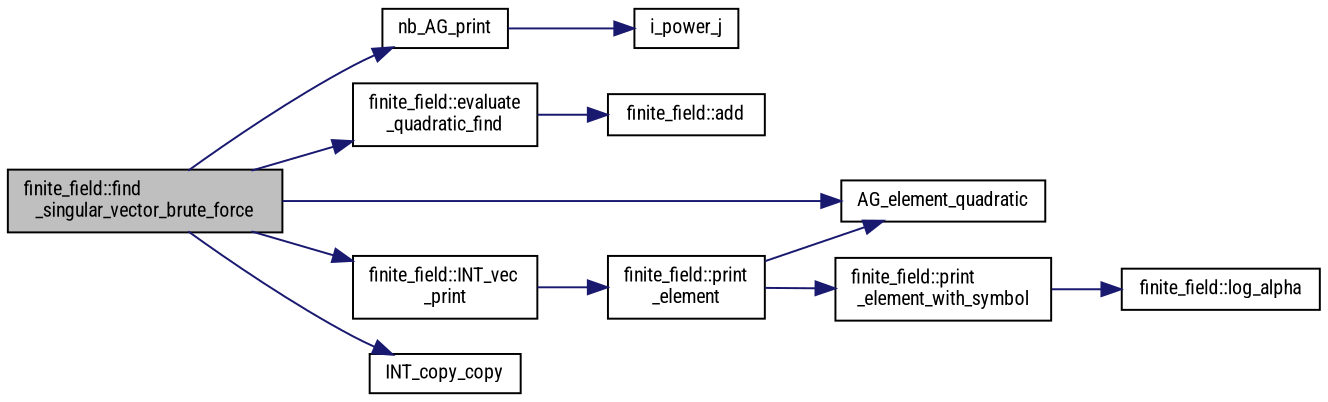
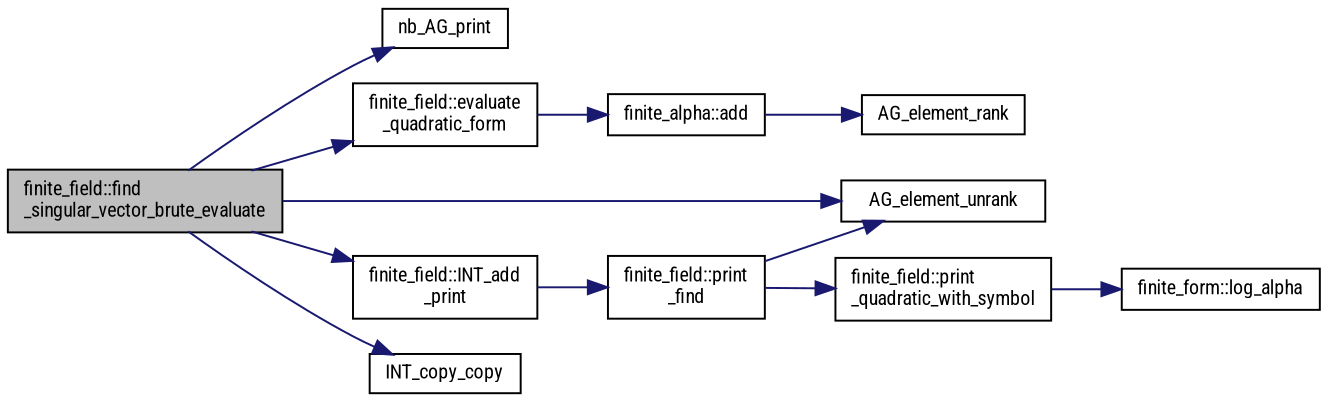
(686, 28) -> none
(445, 115) -> (445, 115)
(686, 115) -> (686, 115)
none -> (943, 115)
(145, 201) -> (145, 201)
(943, 201) -> (943, 201)
(445, 287) -> (445, 287)
(686, 287) -> (686, 287)
(943, 289) -> (943, 289)
(1221, 289) -> (1221, 289)
